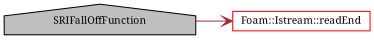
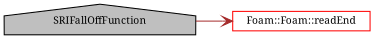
(301, 21) -> (301, 21)
